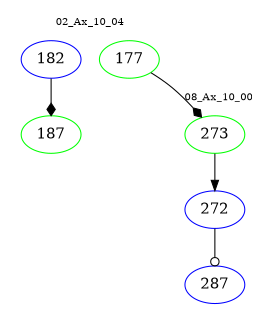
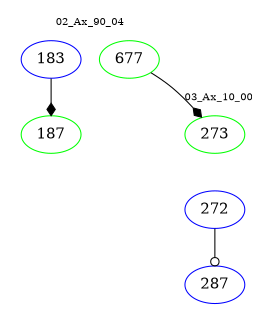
(90, 22) -> (90, 22)
(51, 59) -> (51, 59)
(129, 59) -> (129, 59)
(219, 98) -> (219, 98)
(215, 167) -> none
